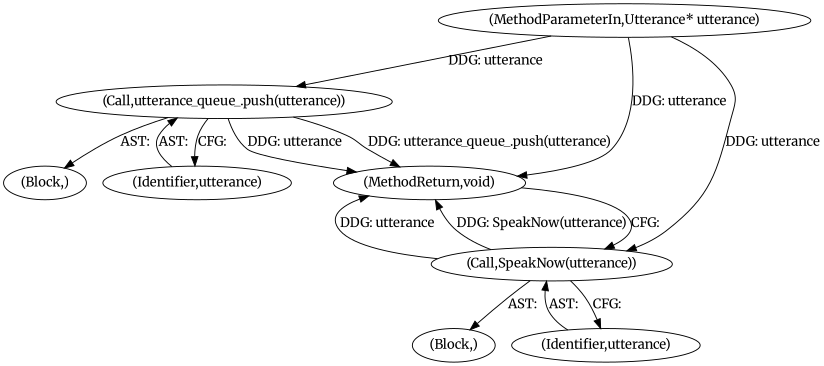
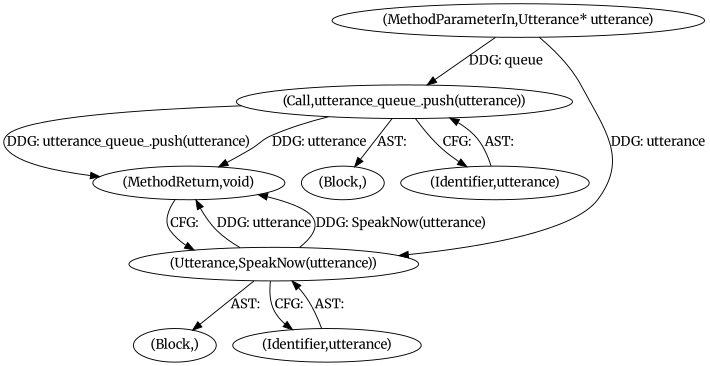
(496, 61) -> (506, 61)
(620, 138) -> none
(552, 264) -> (274, 264)
